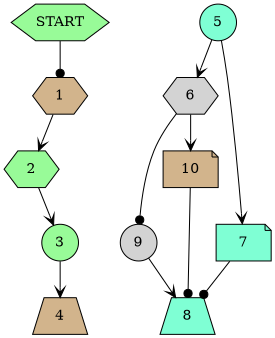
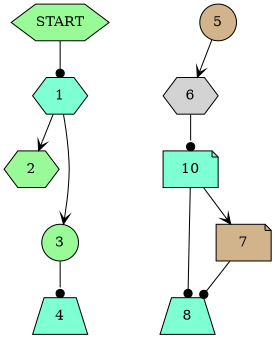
(218, 22) -> (218, 22)
(60, 96) -> (60, 96)
(233, 127) -> (214, 202)
(191, 128) -> (191, 128)
(191, 169) -> (191, 169)
(44, 202) -> (69, 164)
(139, 243) -> none
(244, 243) -> (244, 243)
(60, 274) -> (60, 274)
(60, 316) -> (60, 316)
